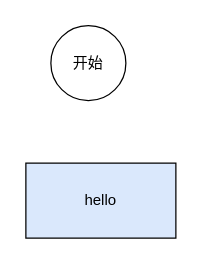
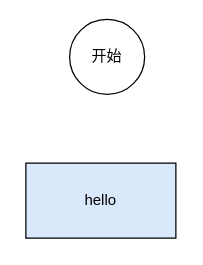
(88, 63) -> (107, 57)
